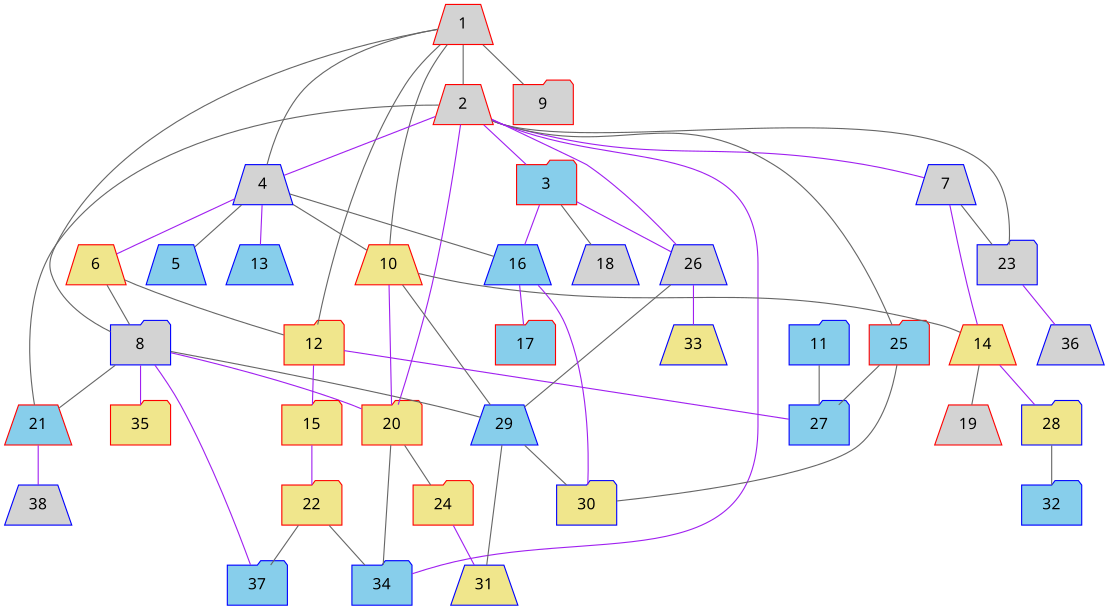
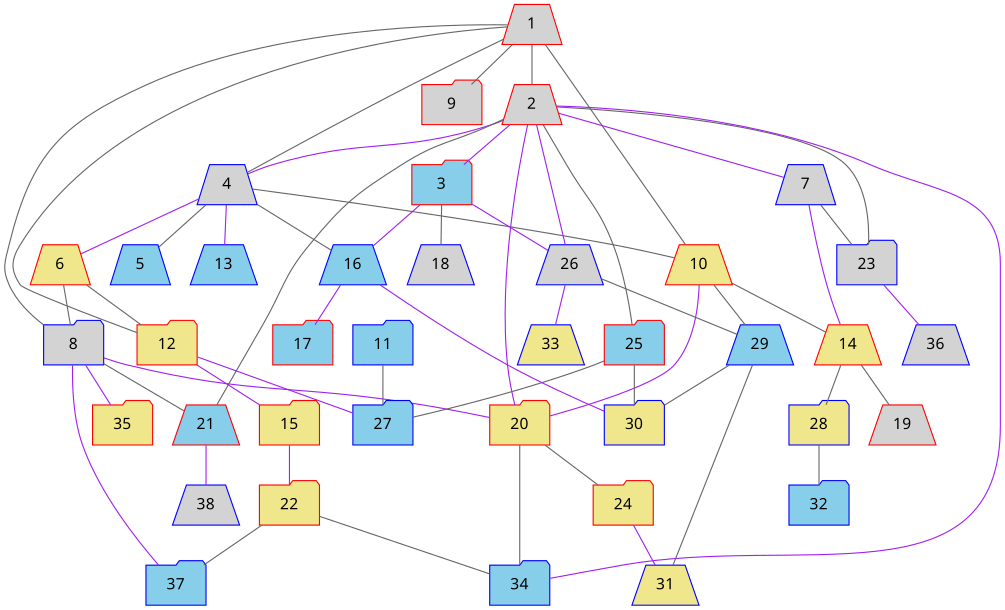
(326, 382) -> none
(1017, 385) -> (833, 385)
